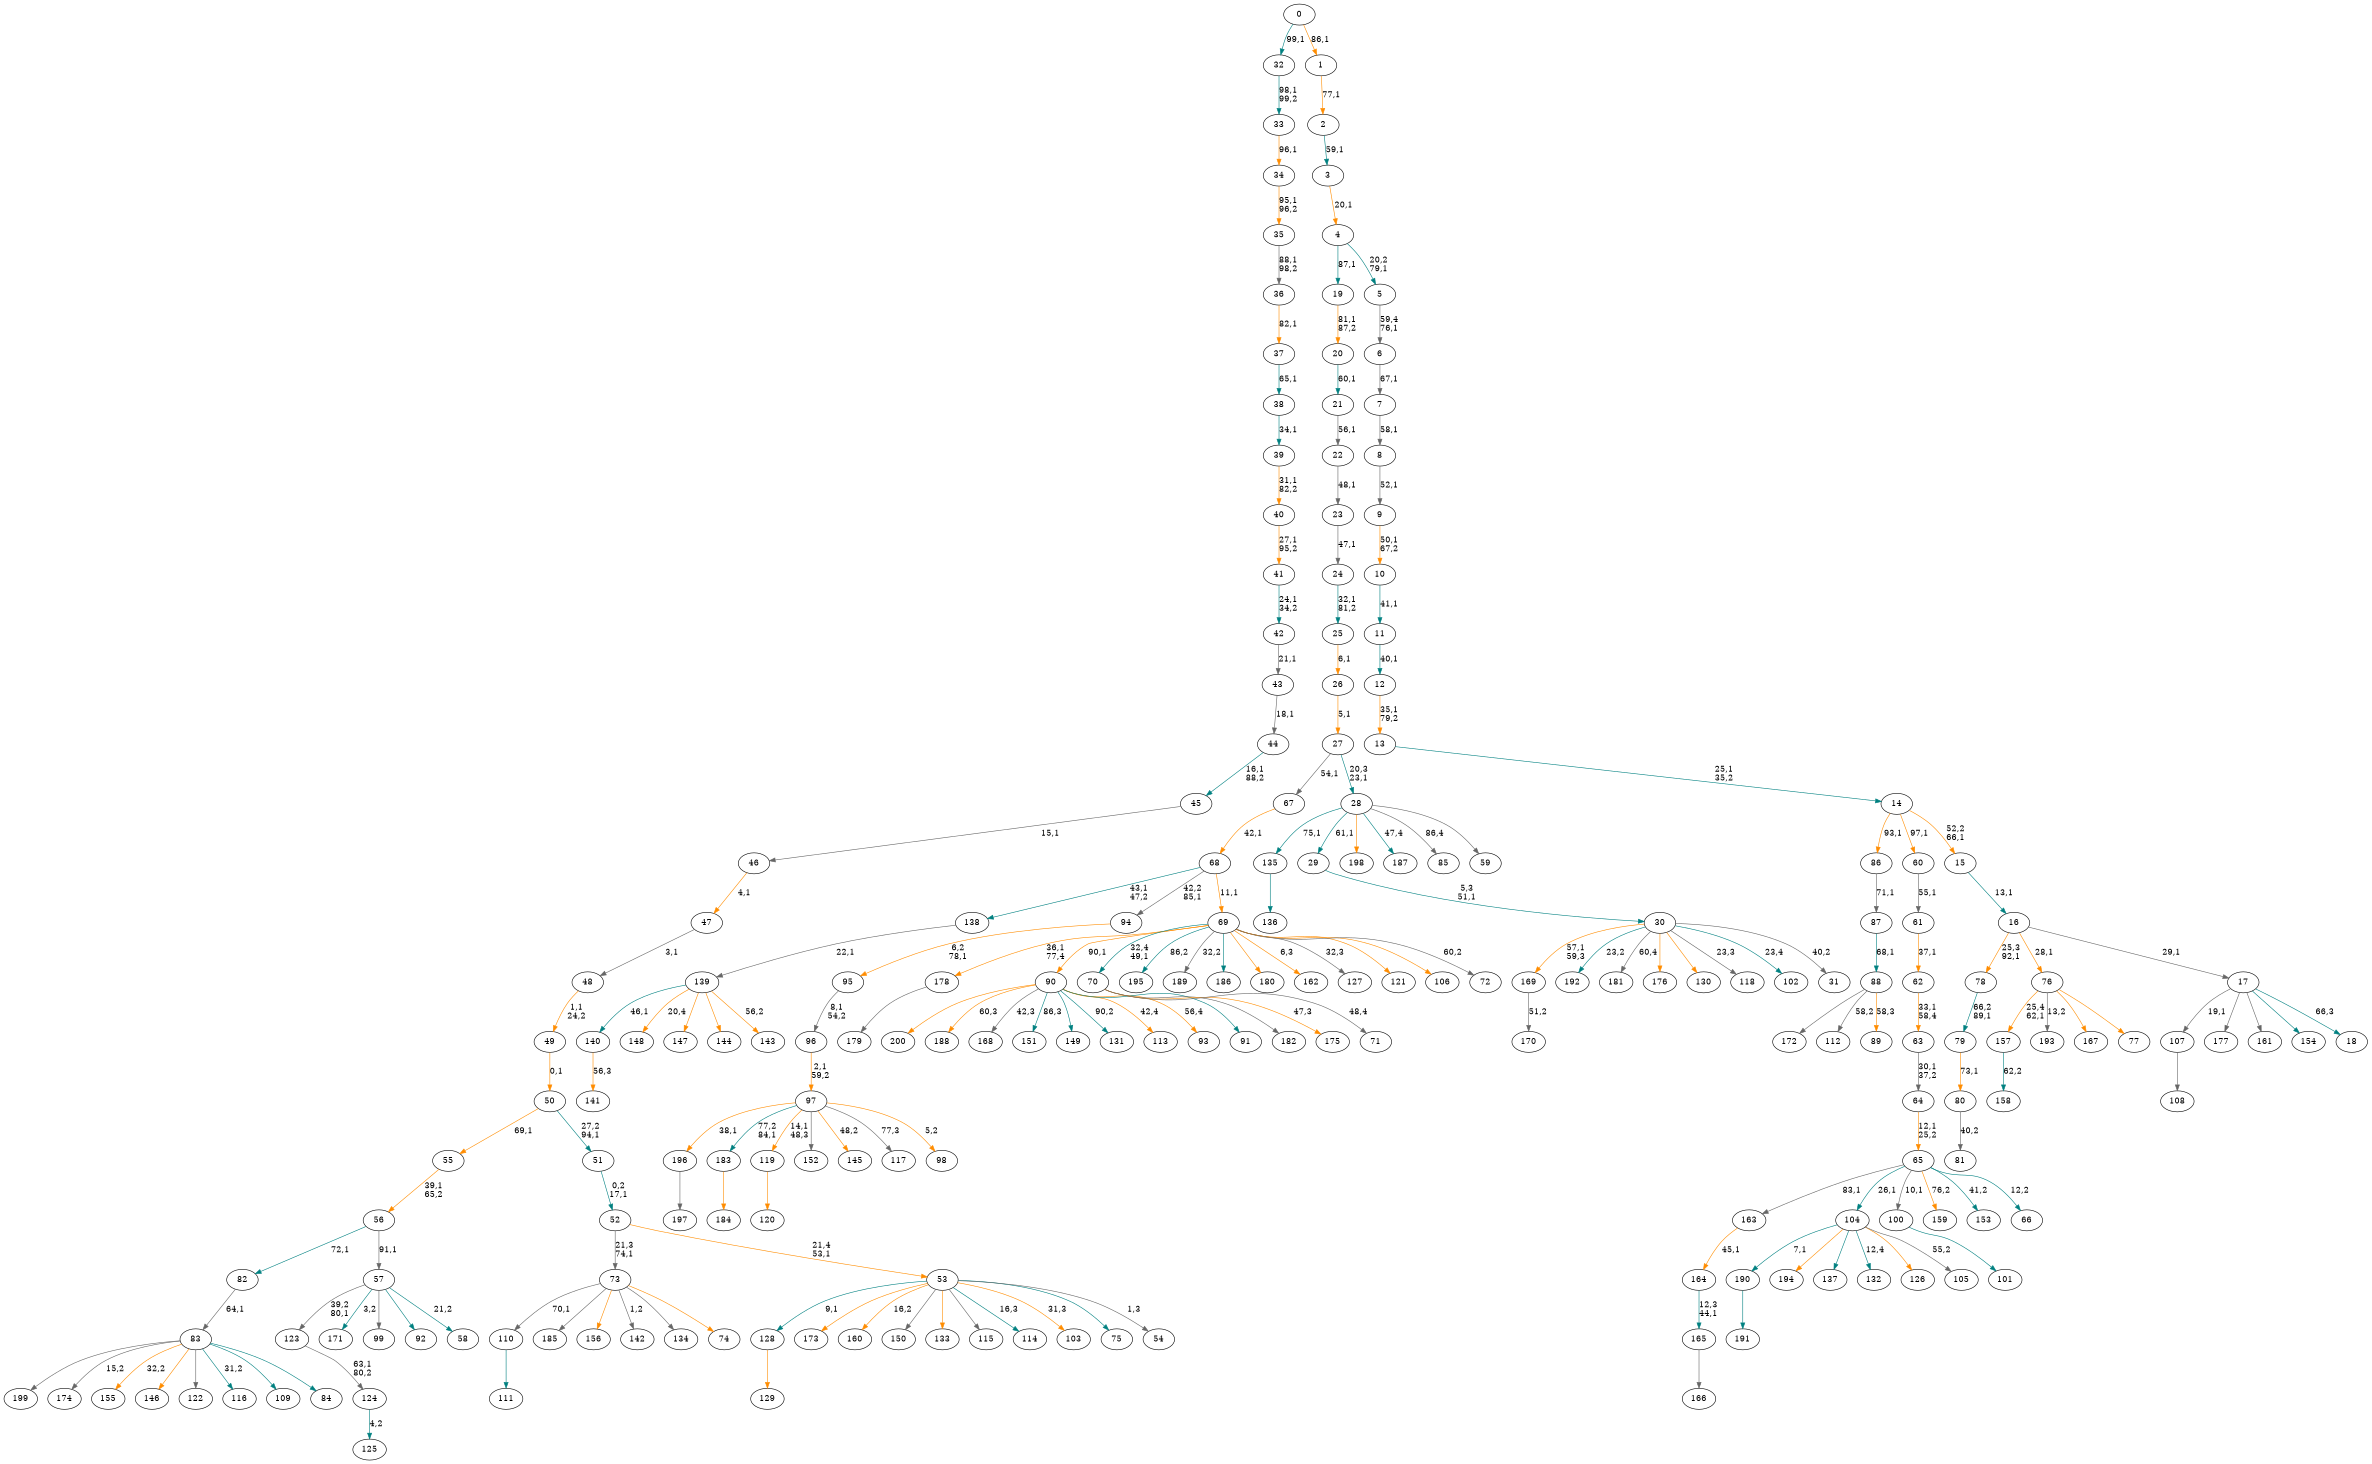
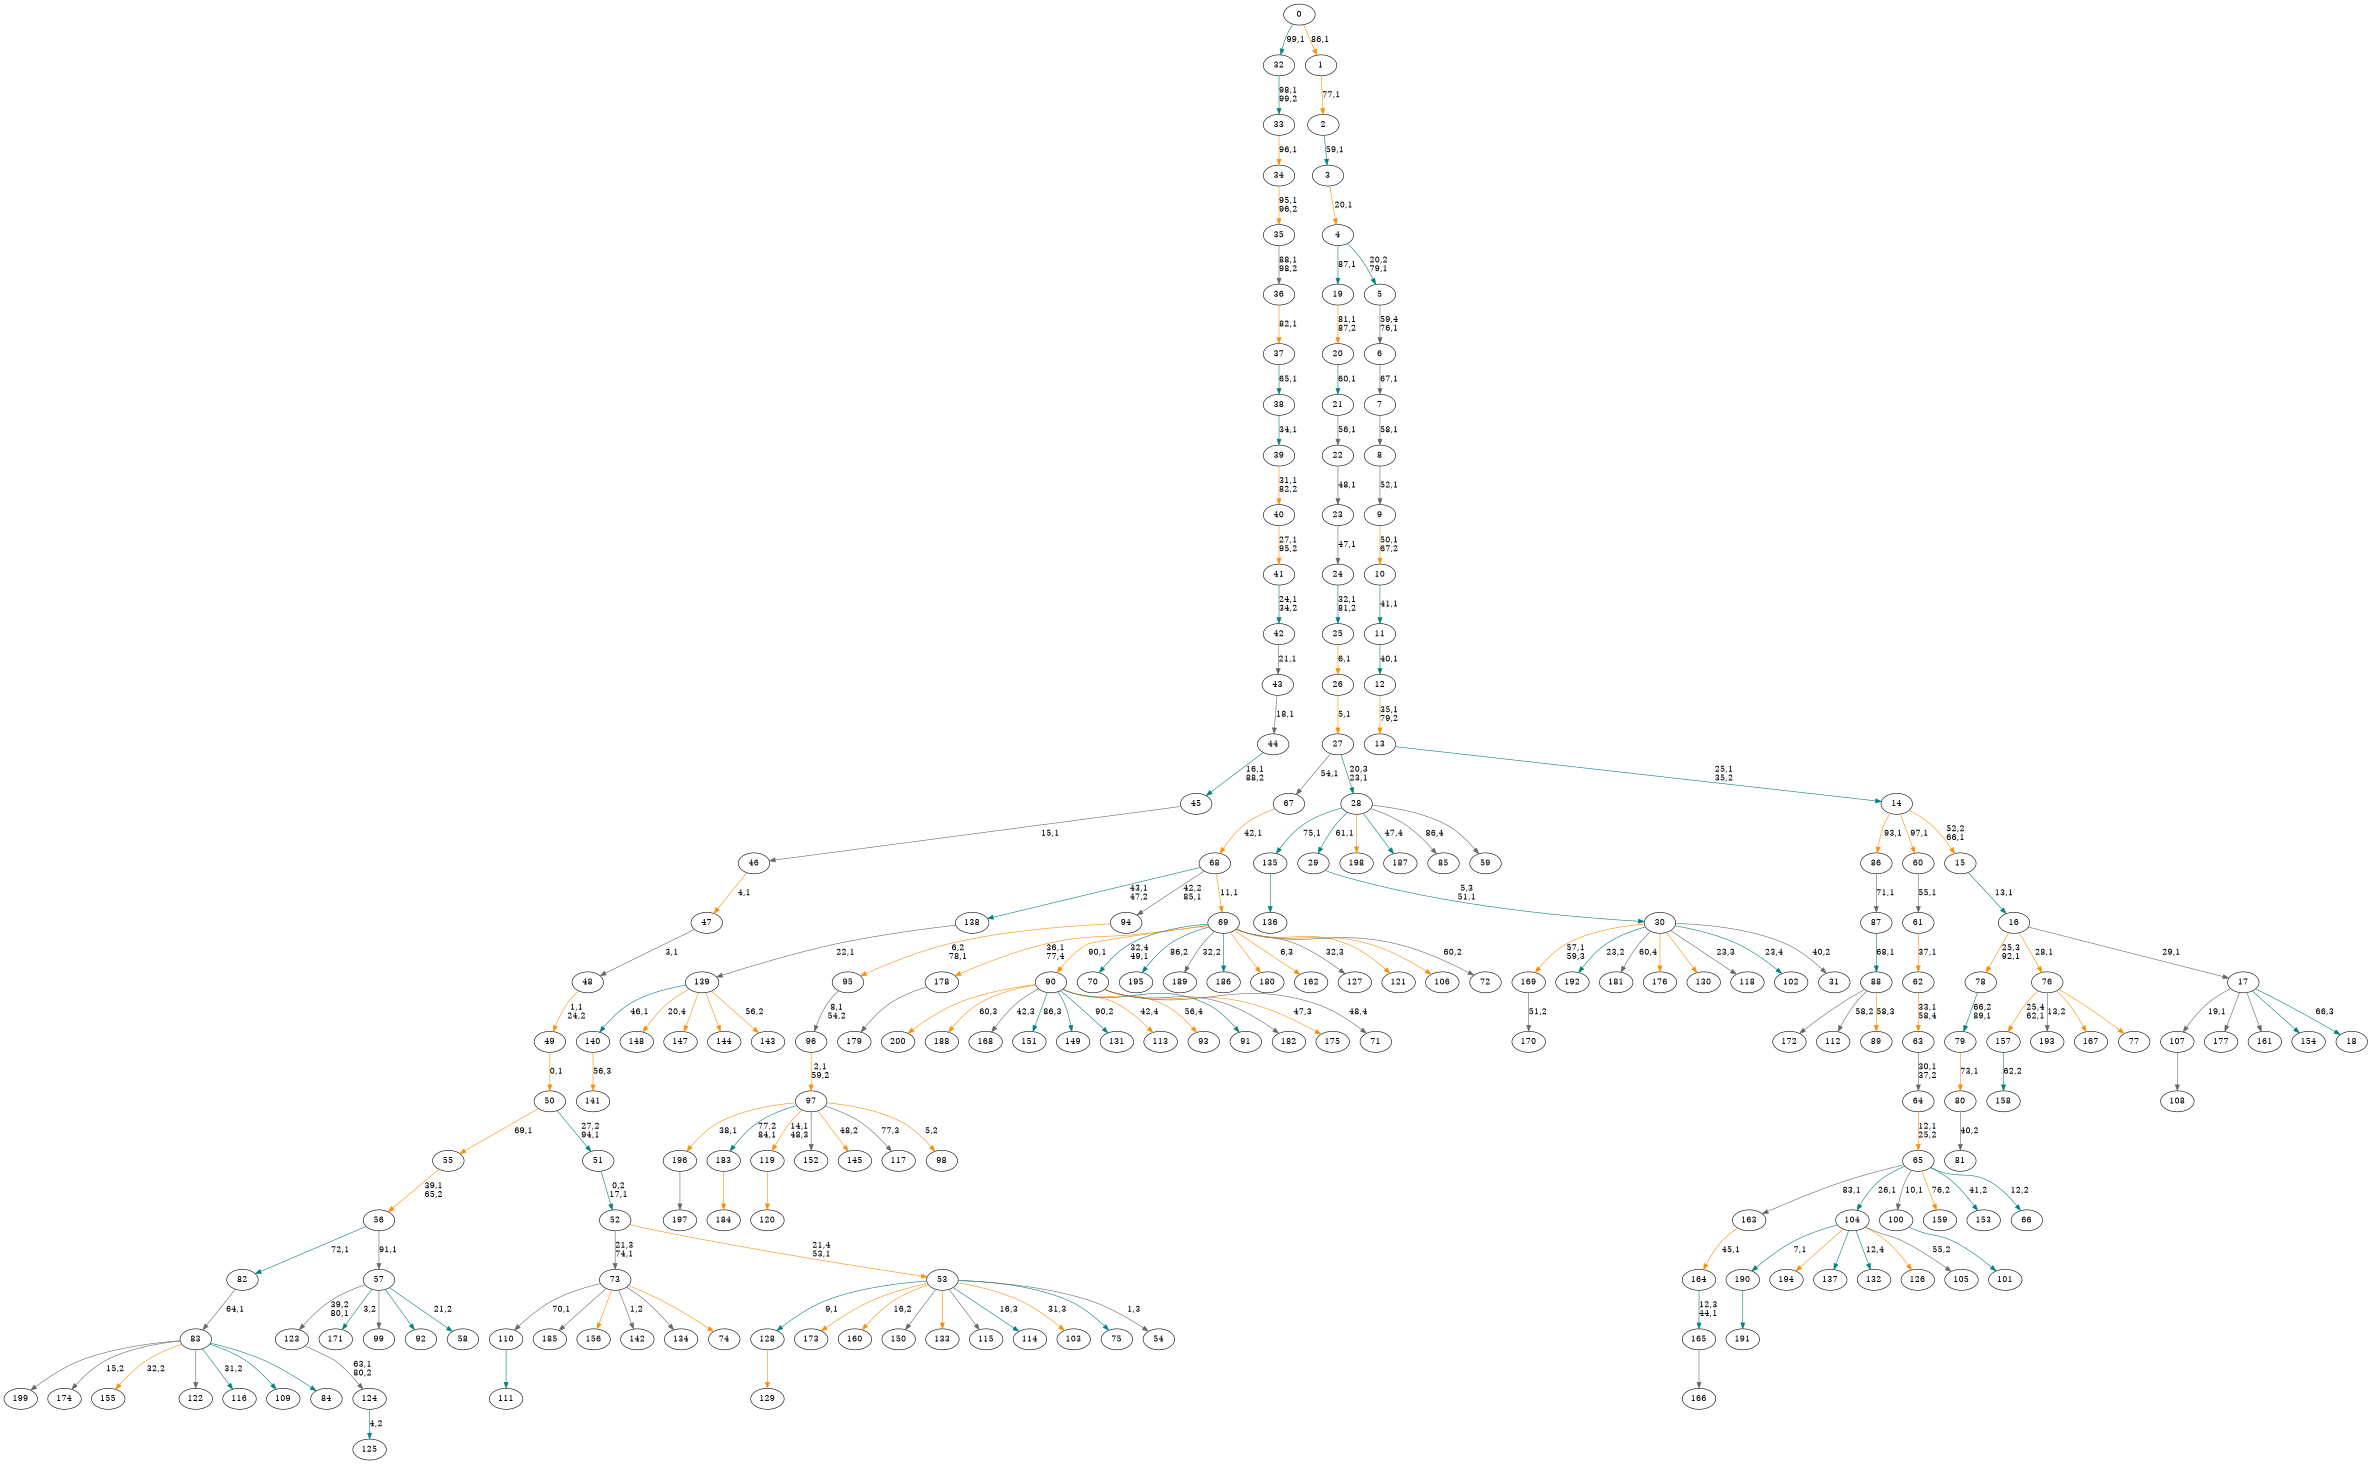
(152, 1399) -> none
